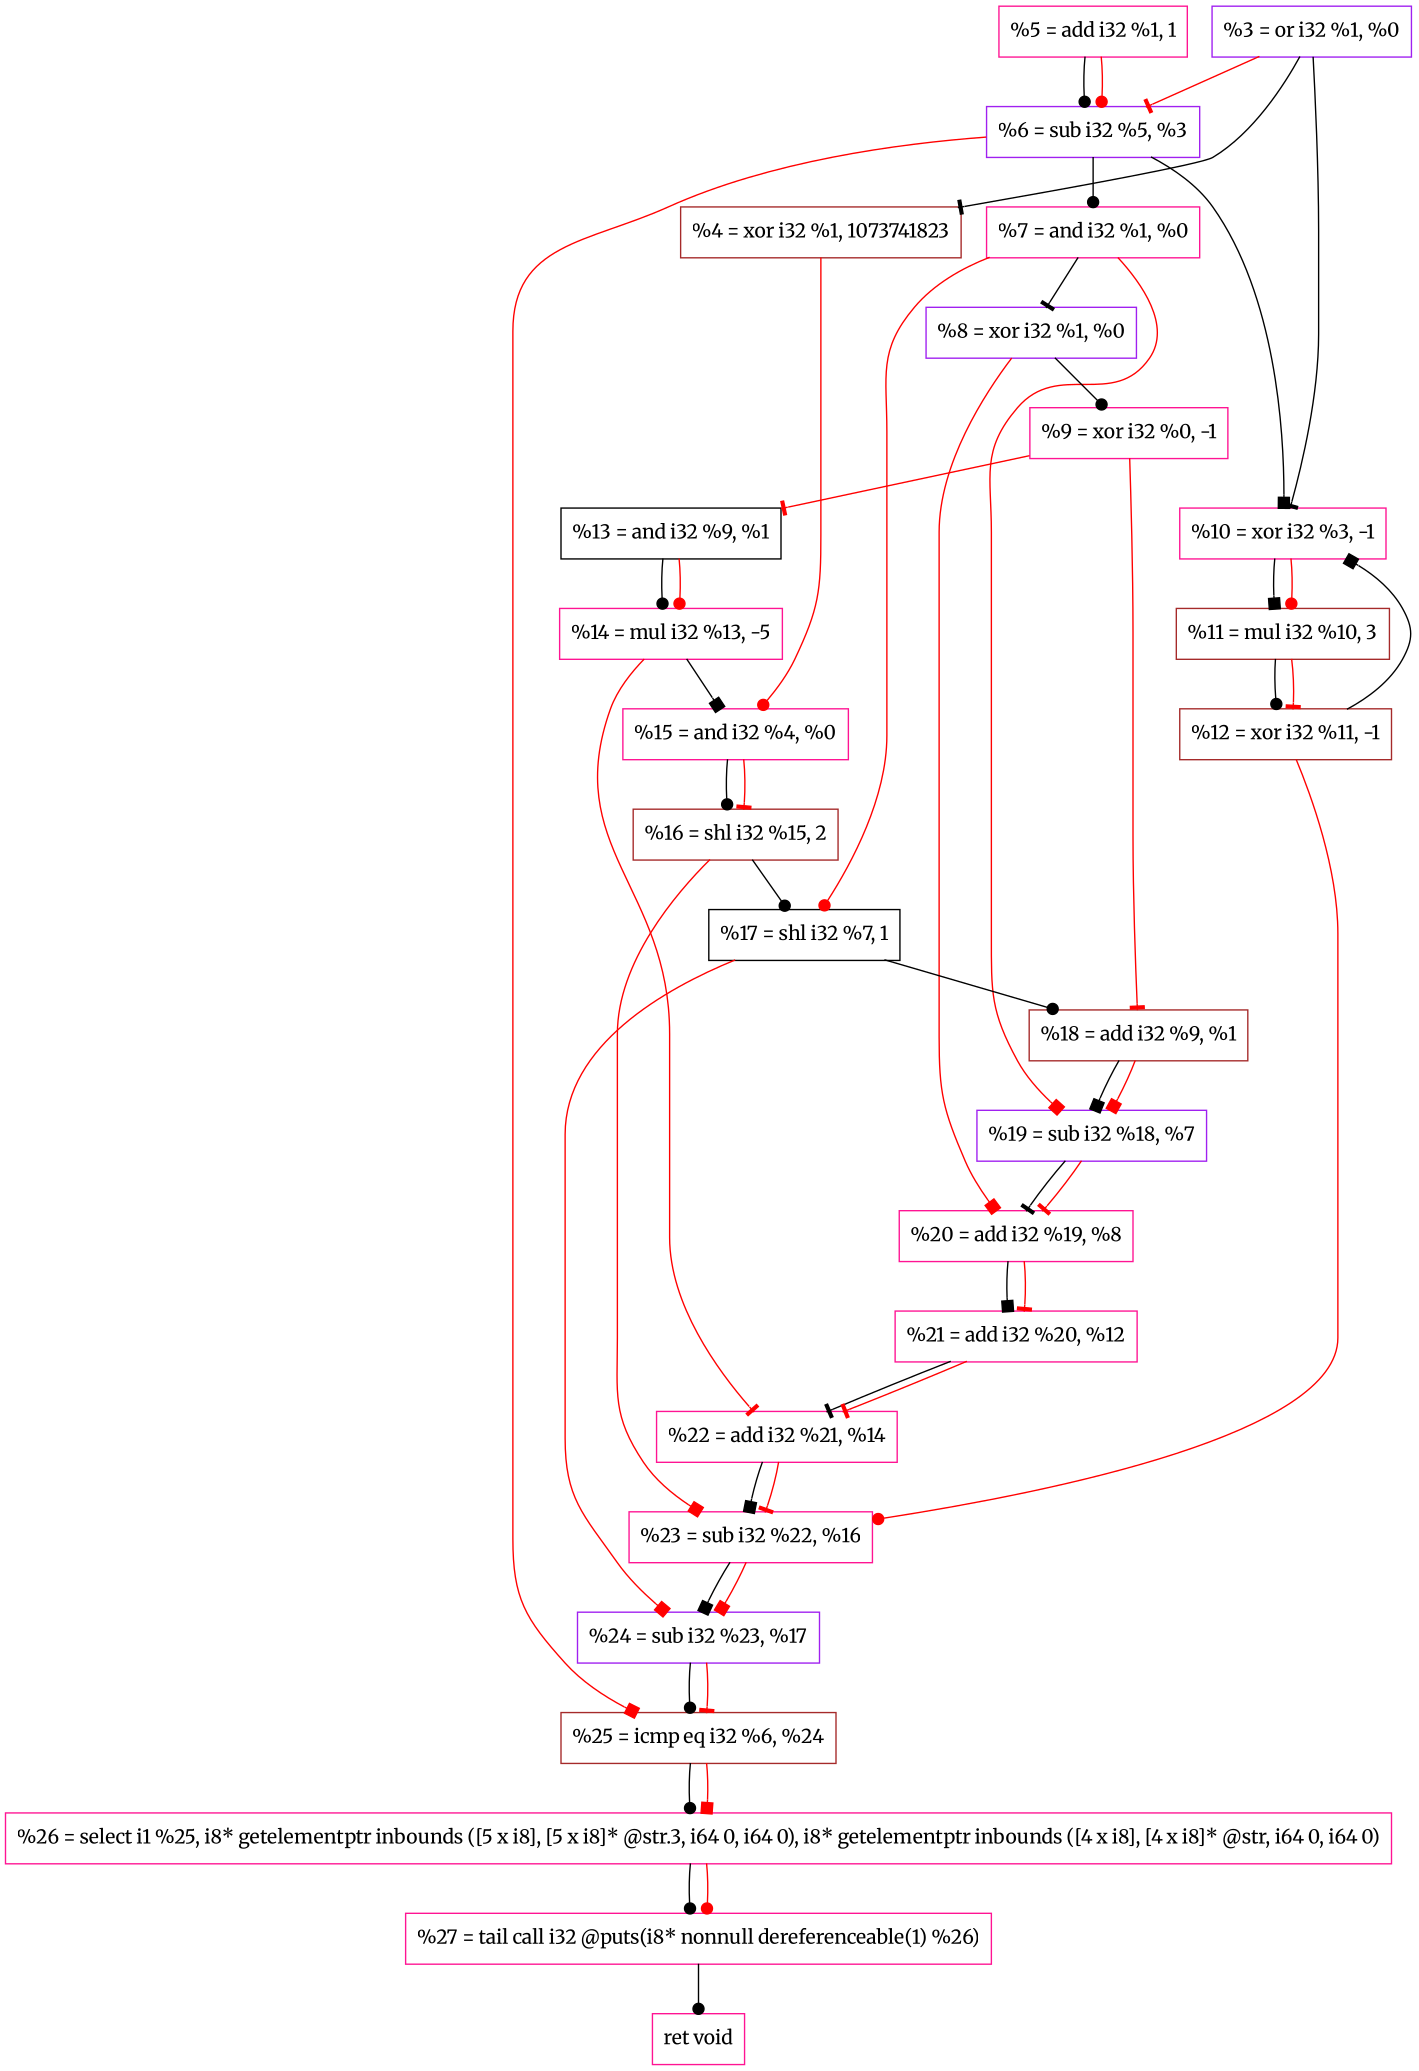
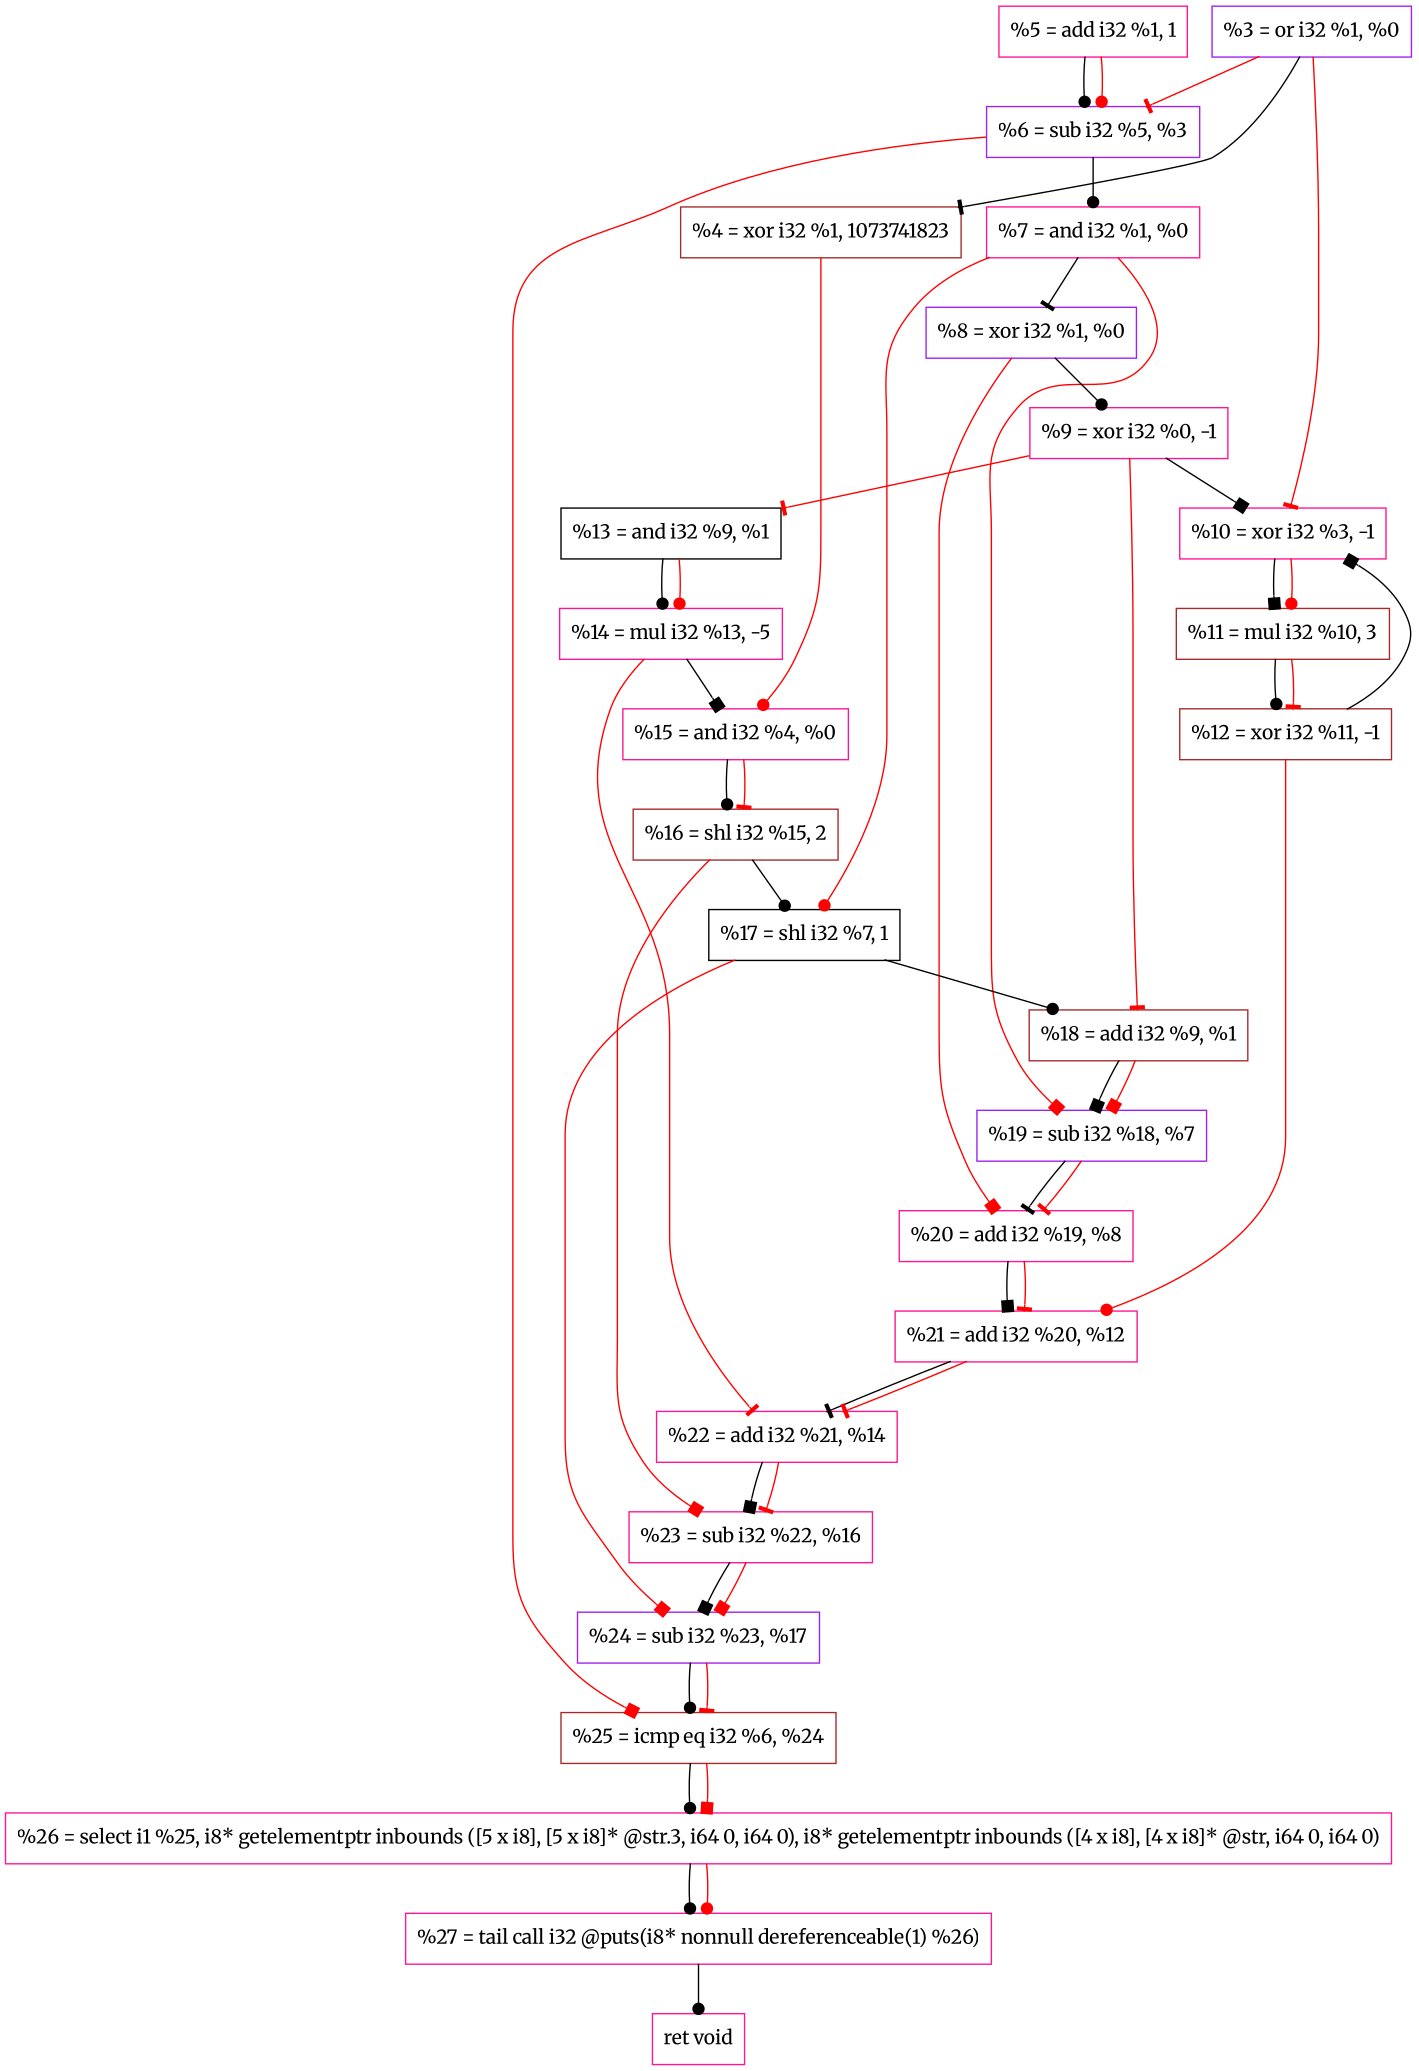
(1319, 281) -> (1319, 281)
(1259, 307) -> (1200, 479)
(1338, 1300) -> (1286, 1078)
